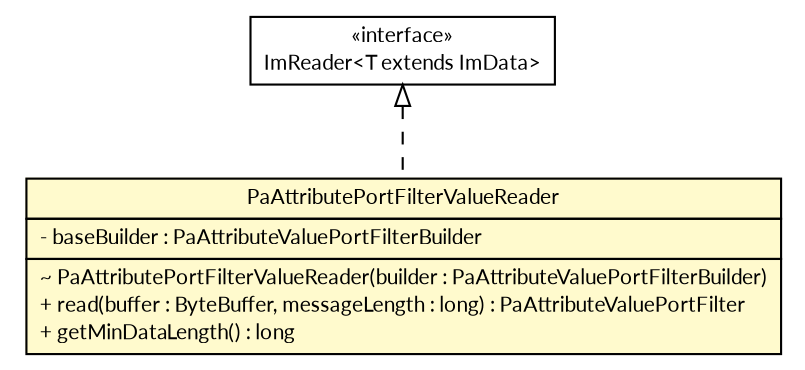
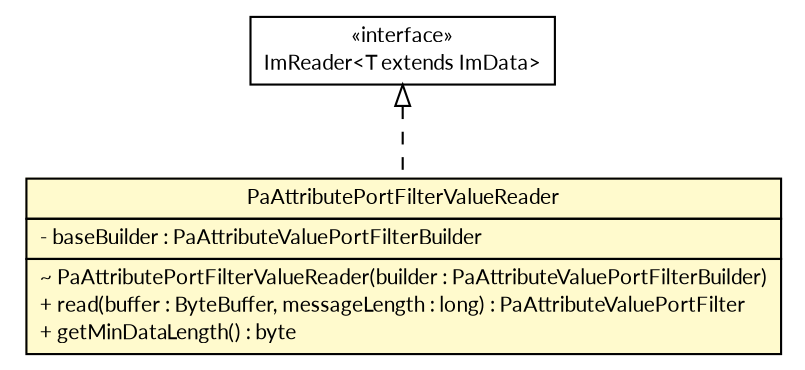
(168, 333) -> (169, 333)
